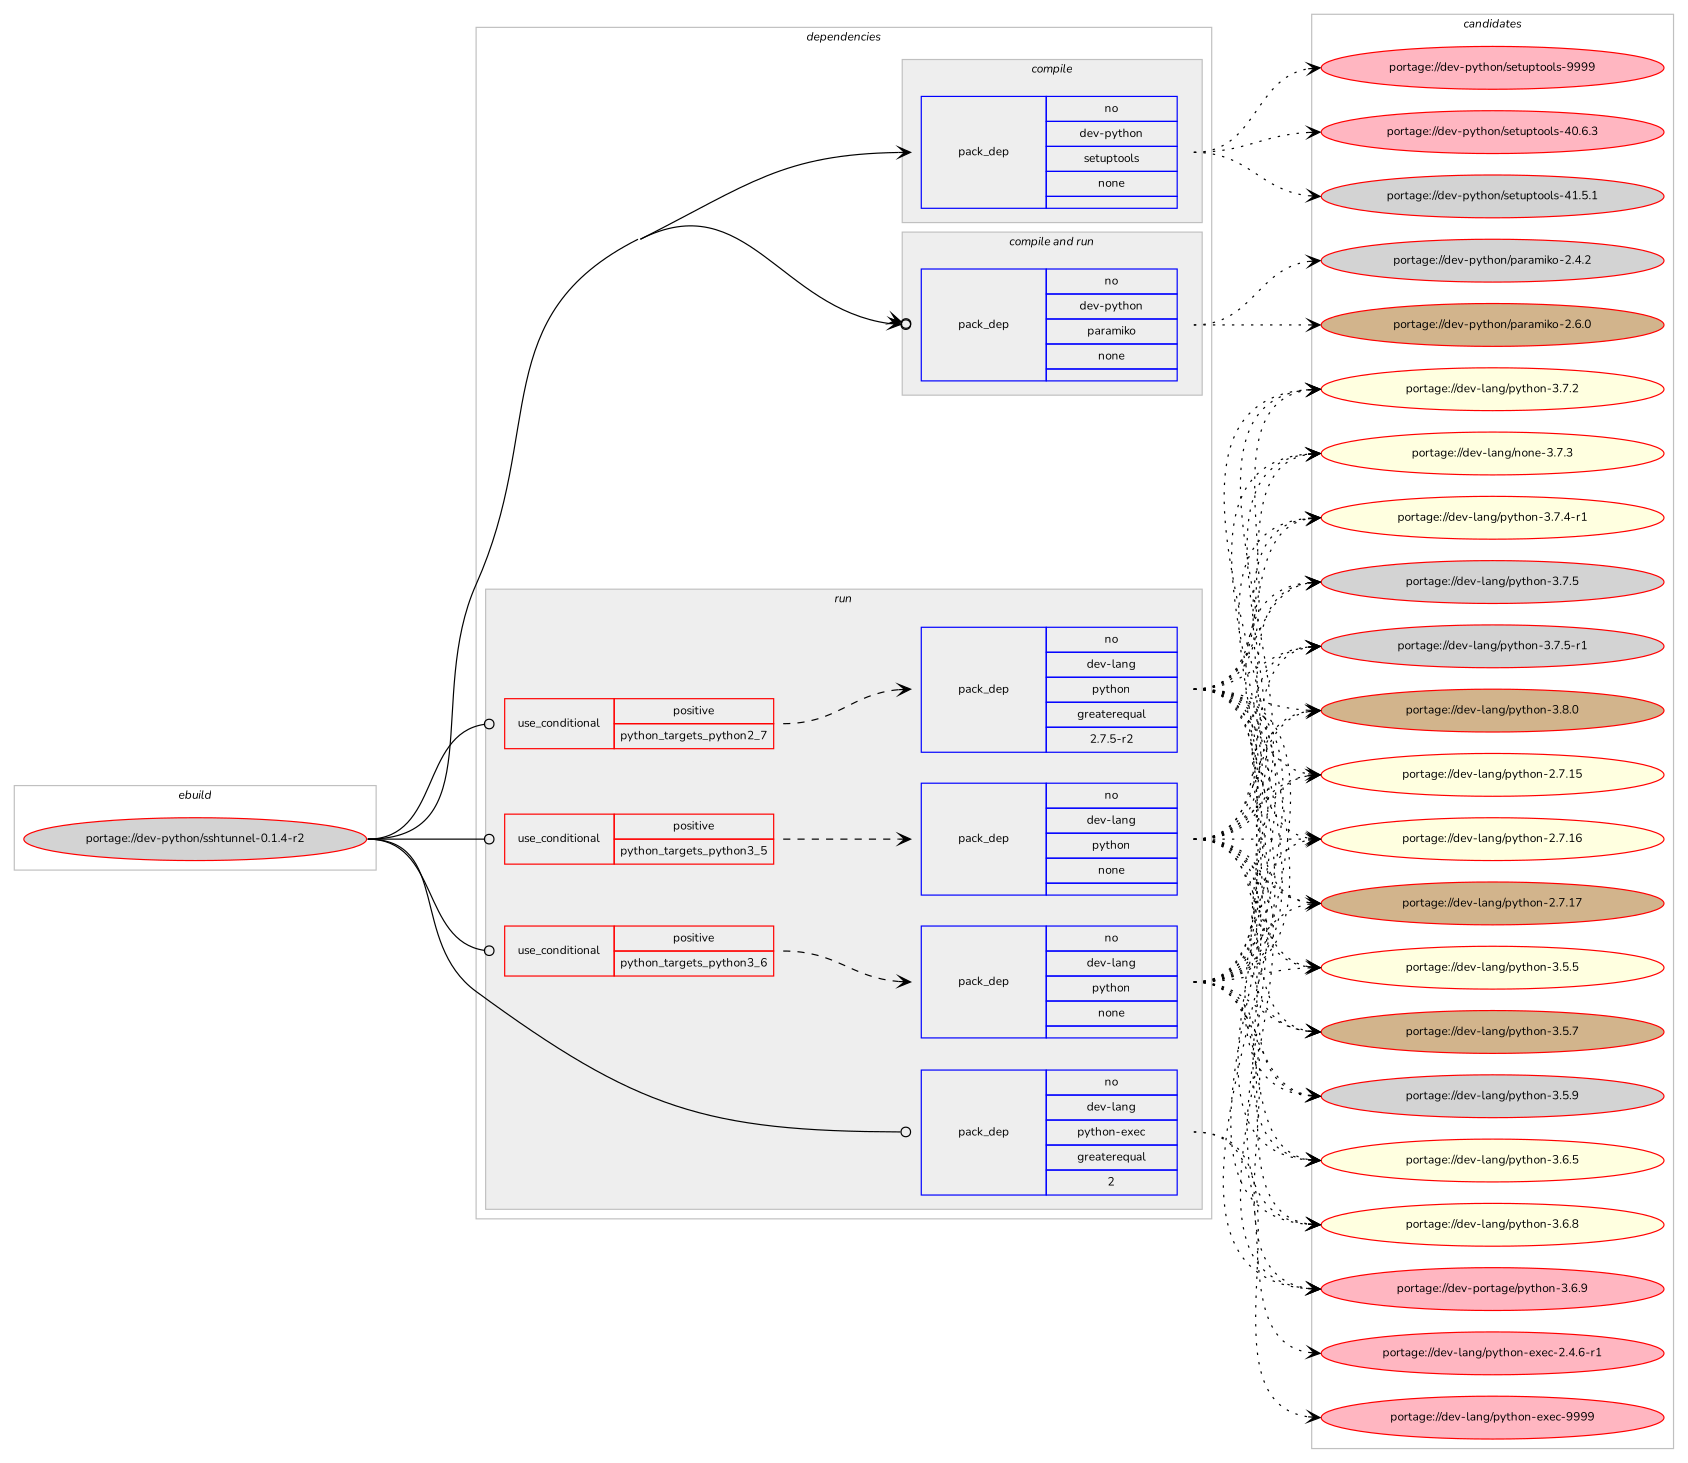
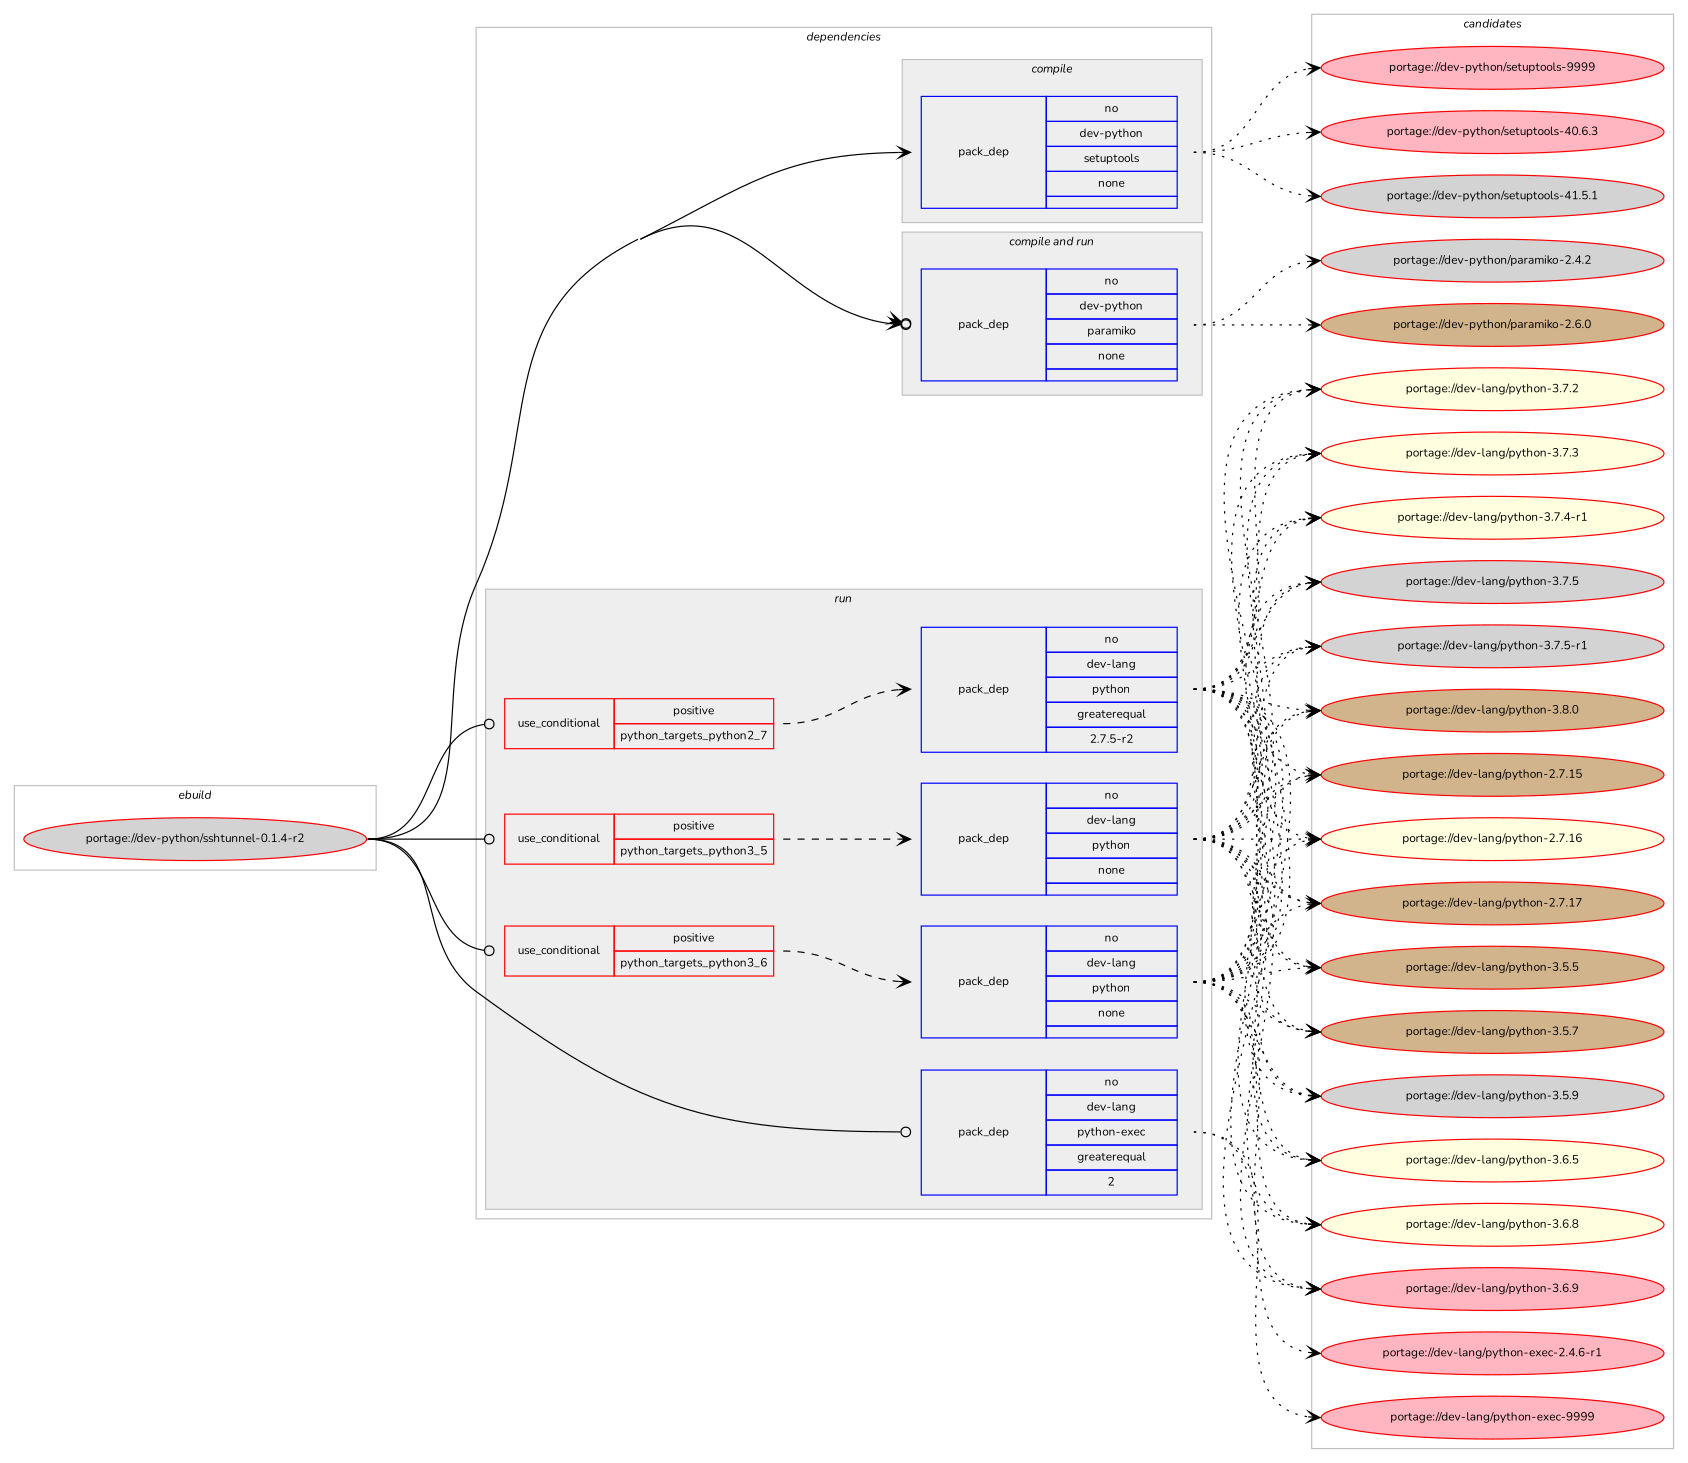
(1493, 453) -> (1493, 453)
(1493, 775) -> (1493, 775)
(1493, 968) -> (1493, 968)
(1493, 1289) -> (1493, 1289)
